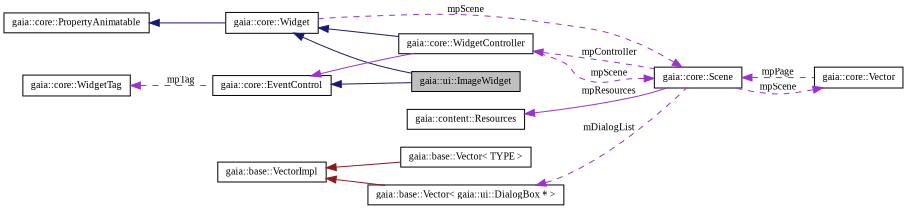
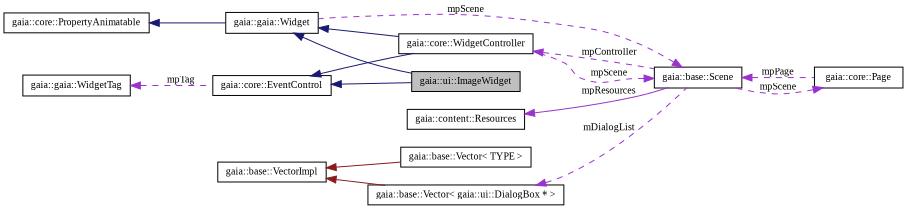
(272, 23) -> (272, 23)
(355, 65) -> (355, 65)
(698, 78) -> (698, 78)
(859, 78) -> (859, 78)
(77, 86) -> (77, 86)
